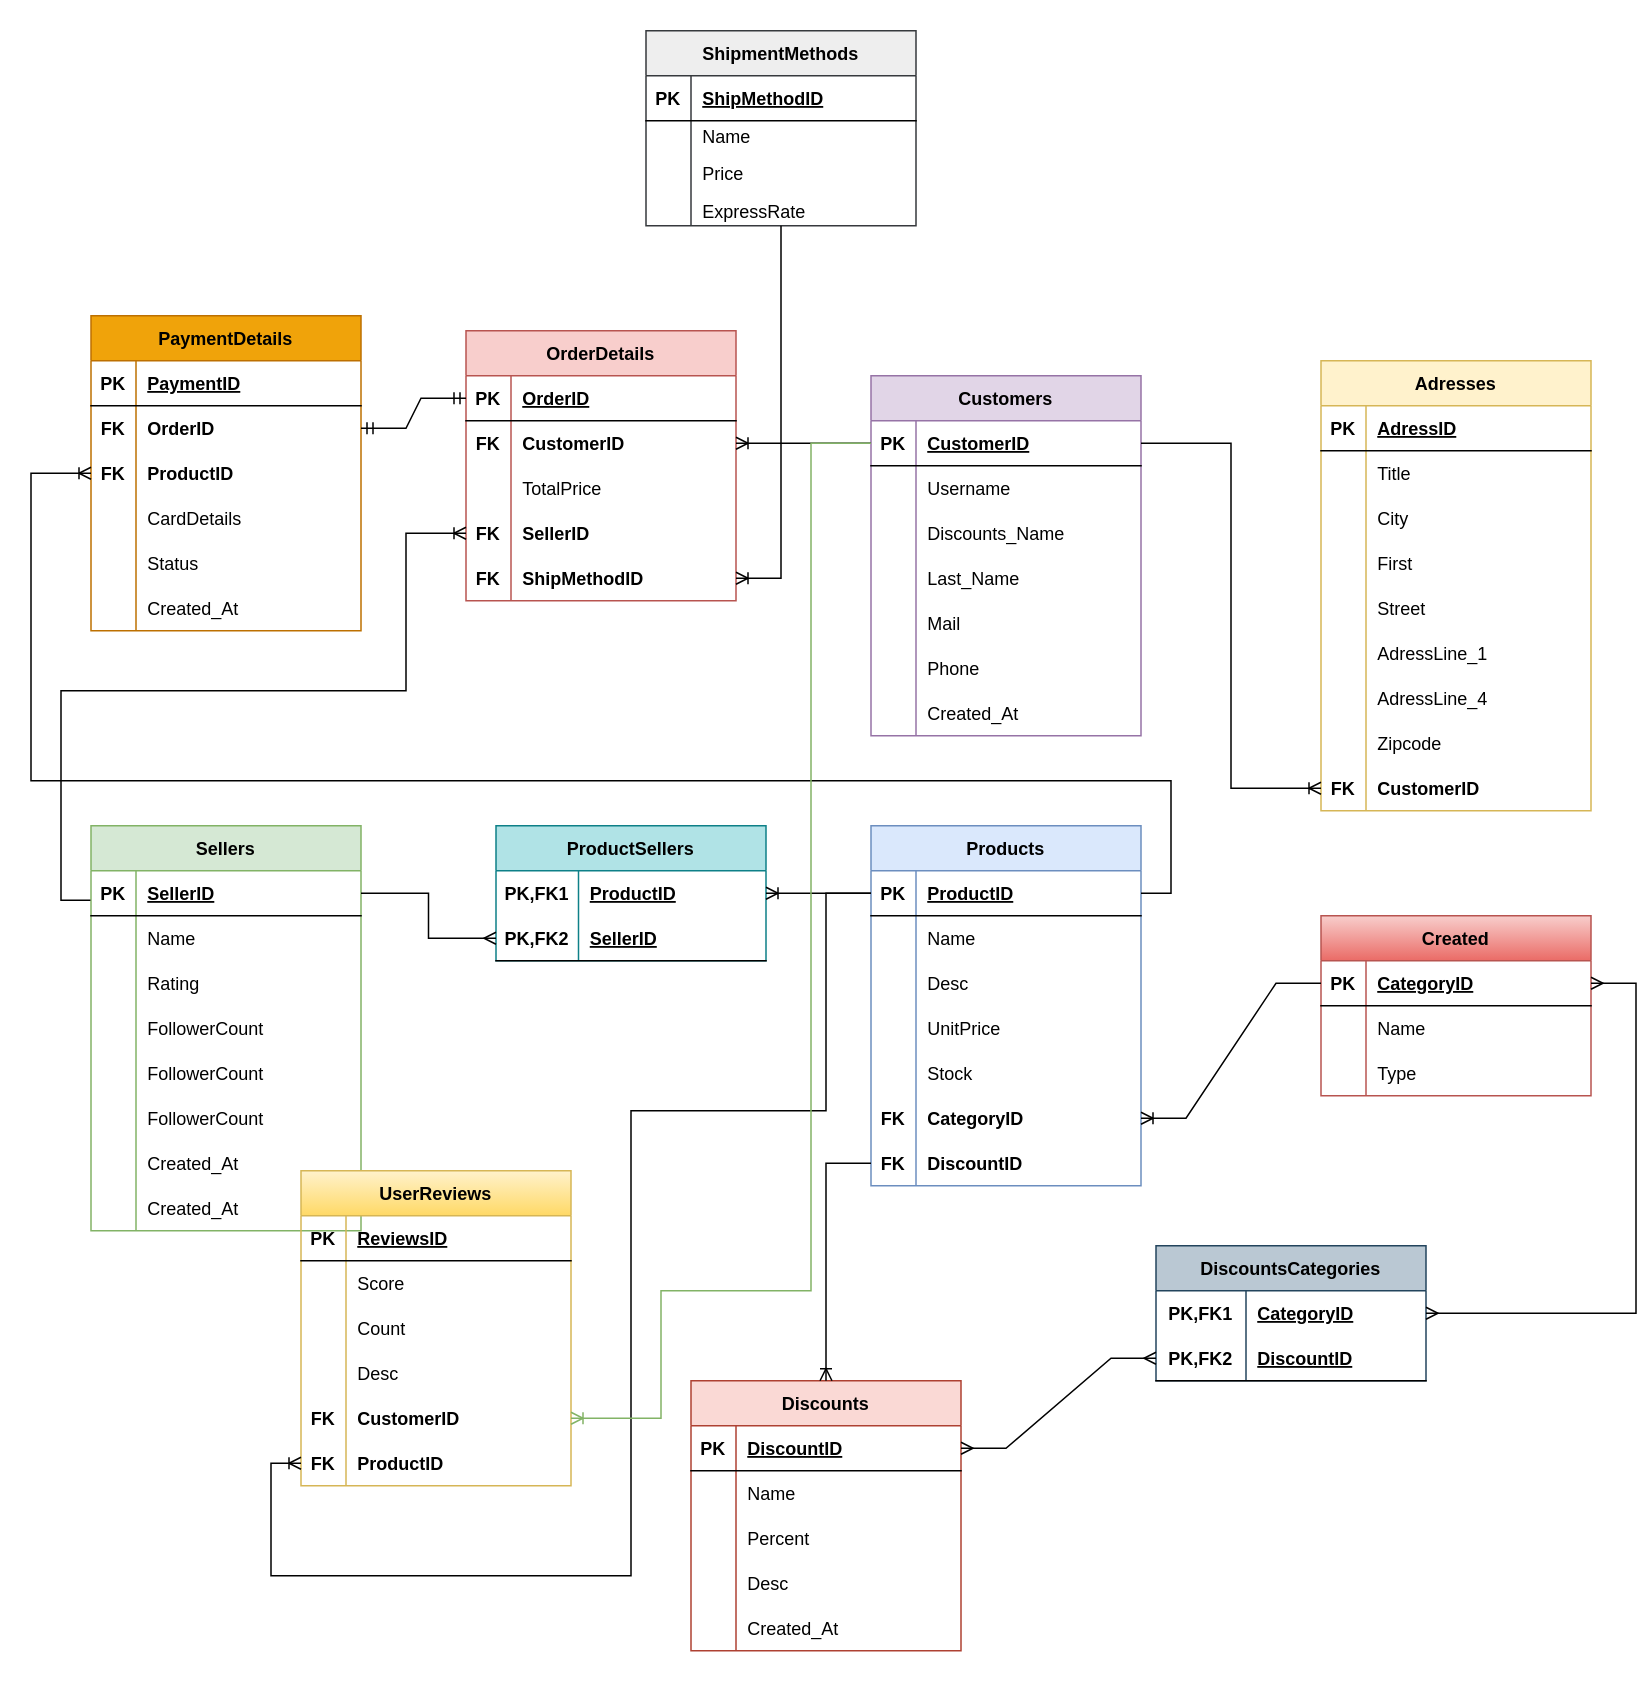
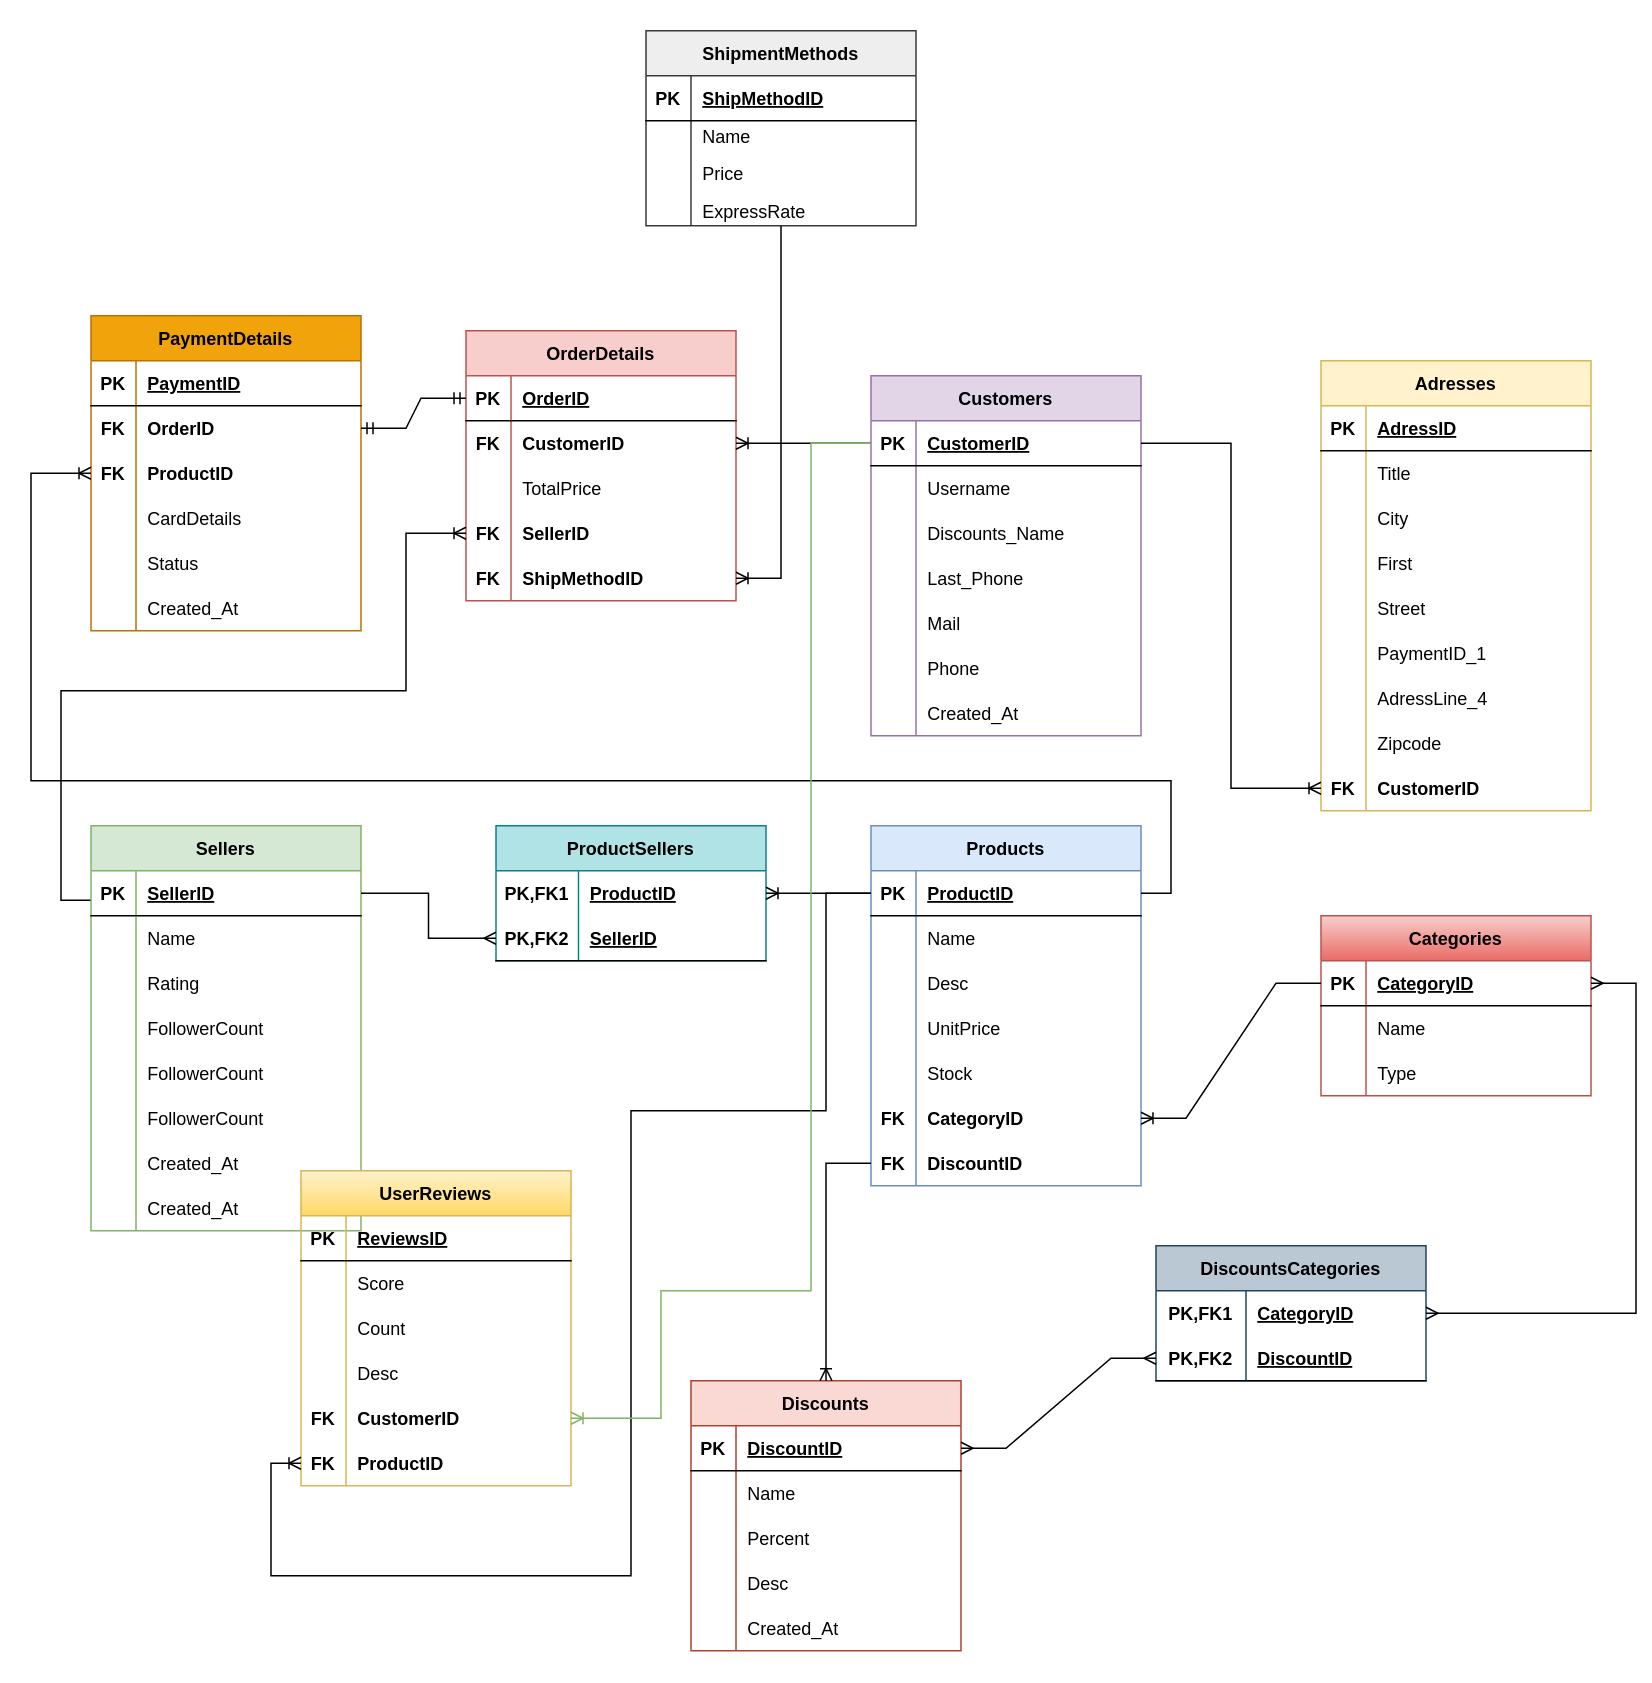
(972, 579) -> (977, 579)
(1435, 654) -> (1432, 654)
(1455, 939) -> (1455, 939)
